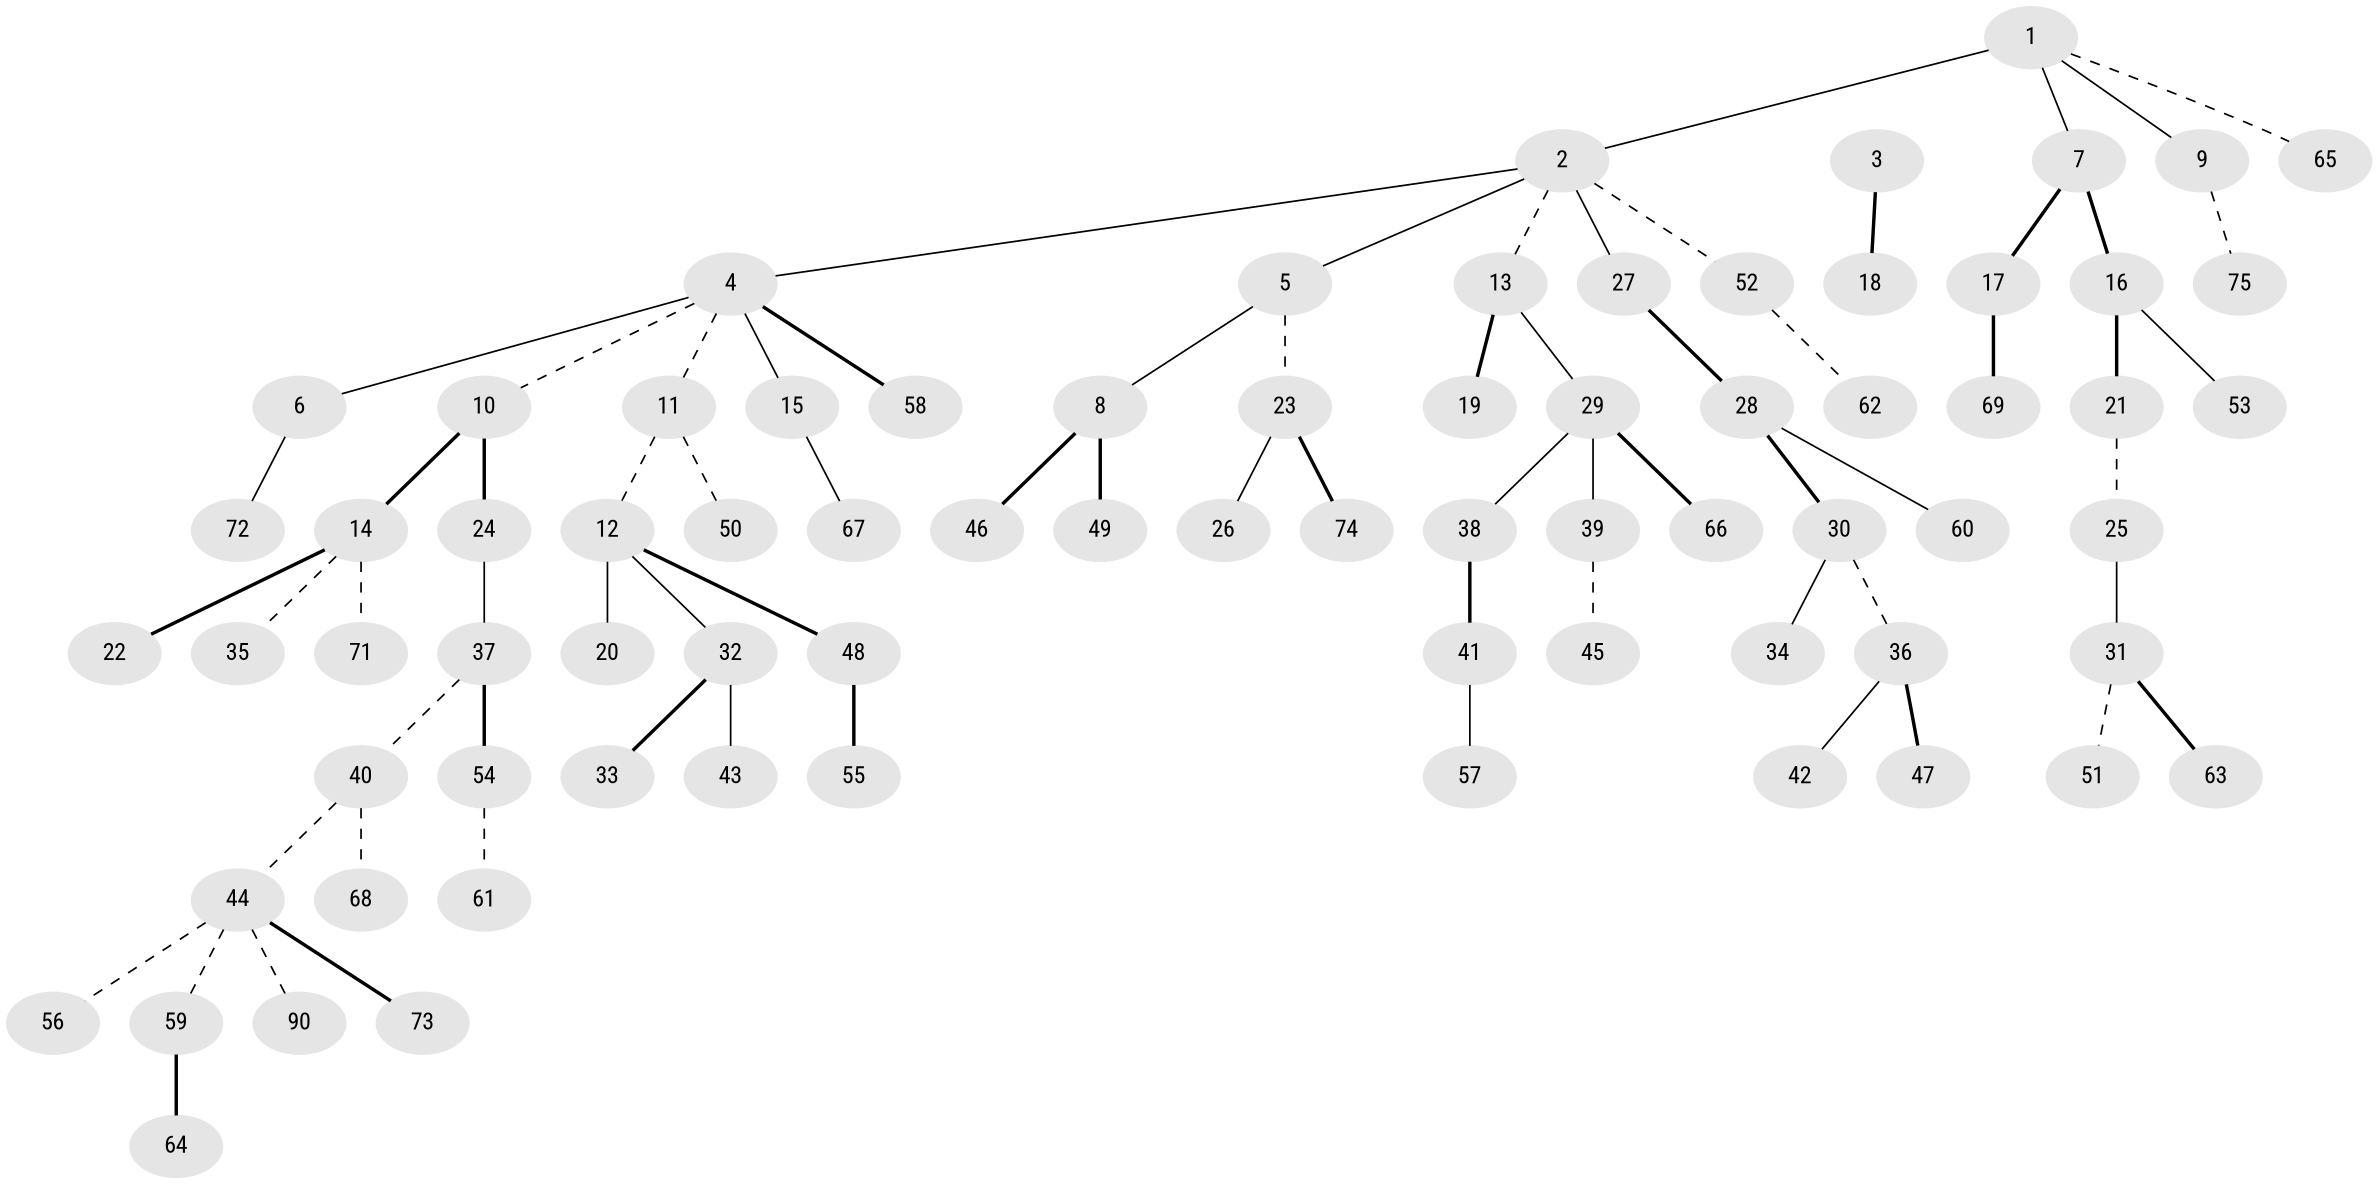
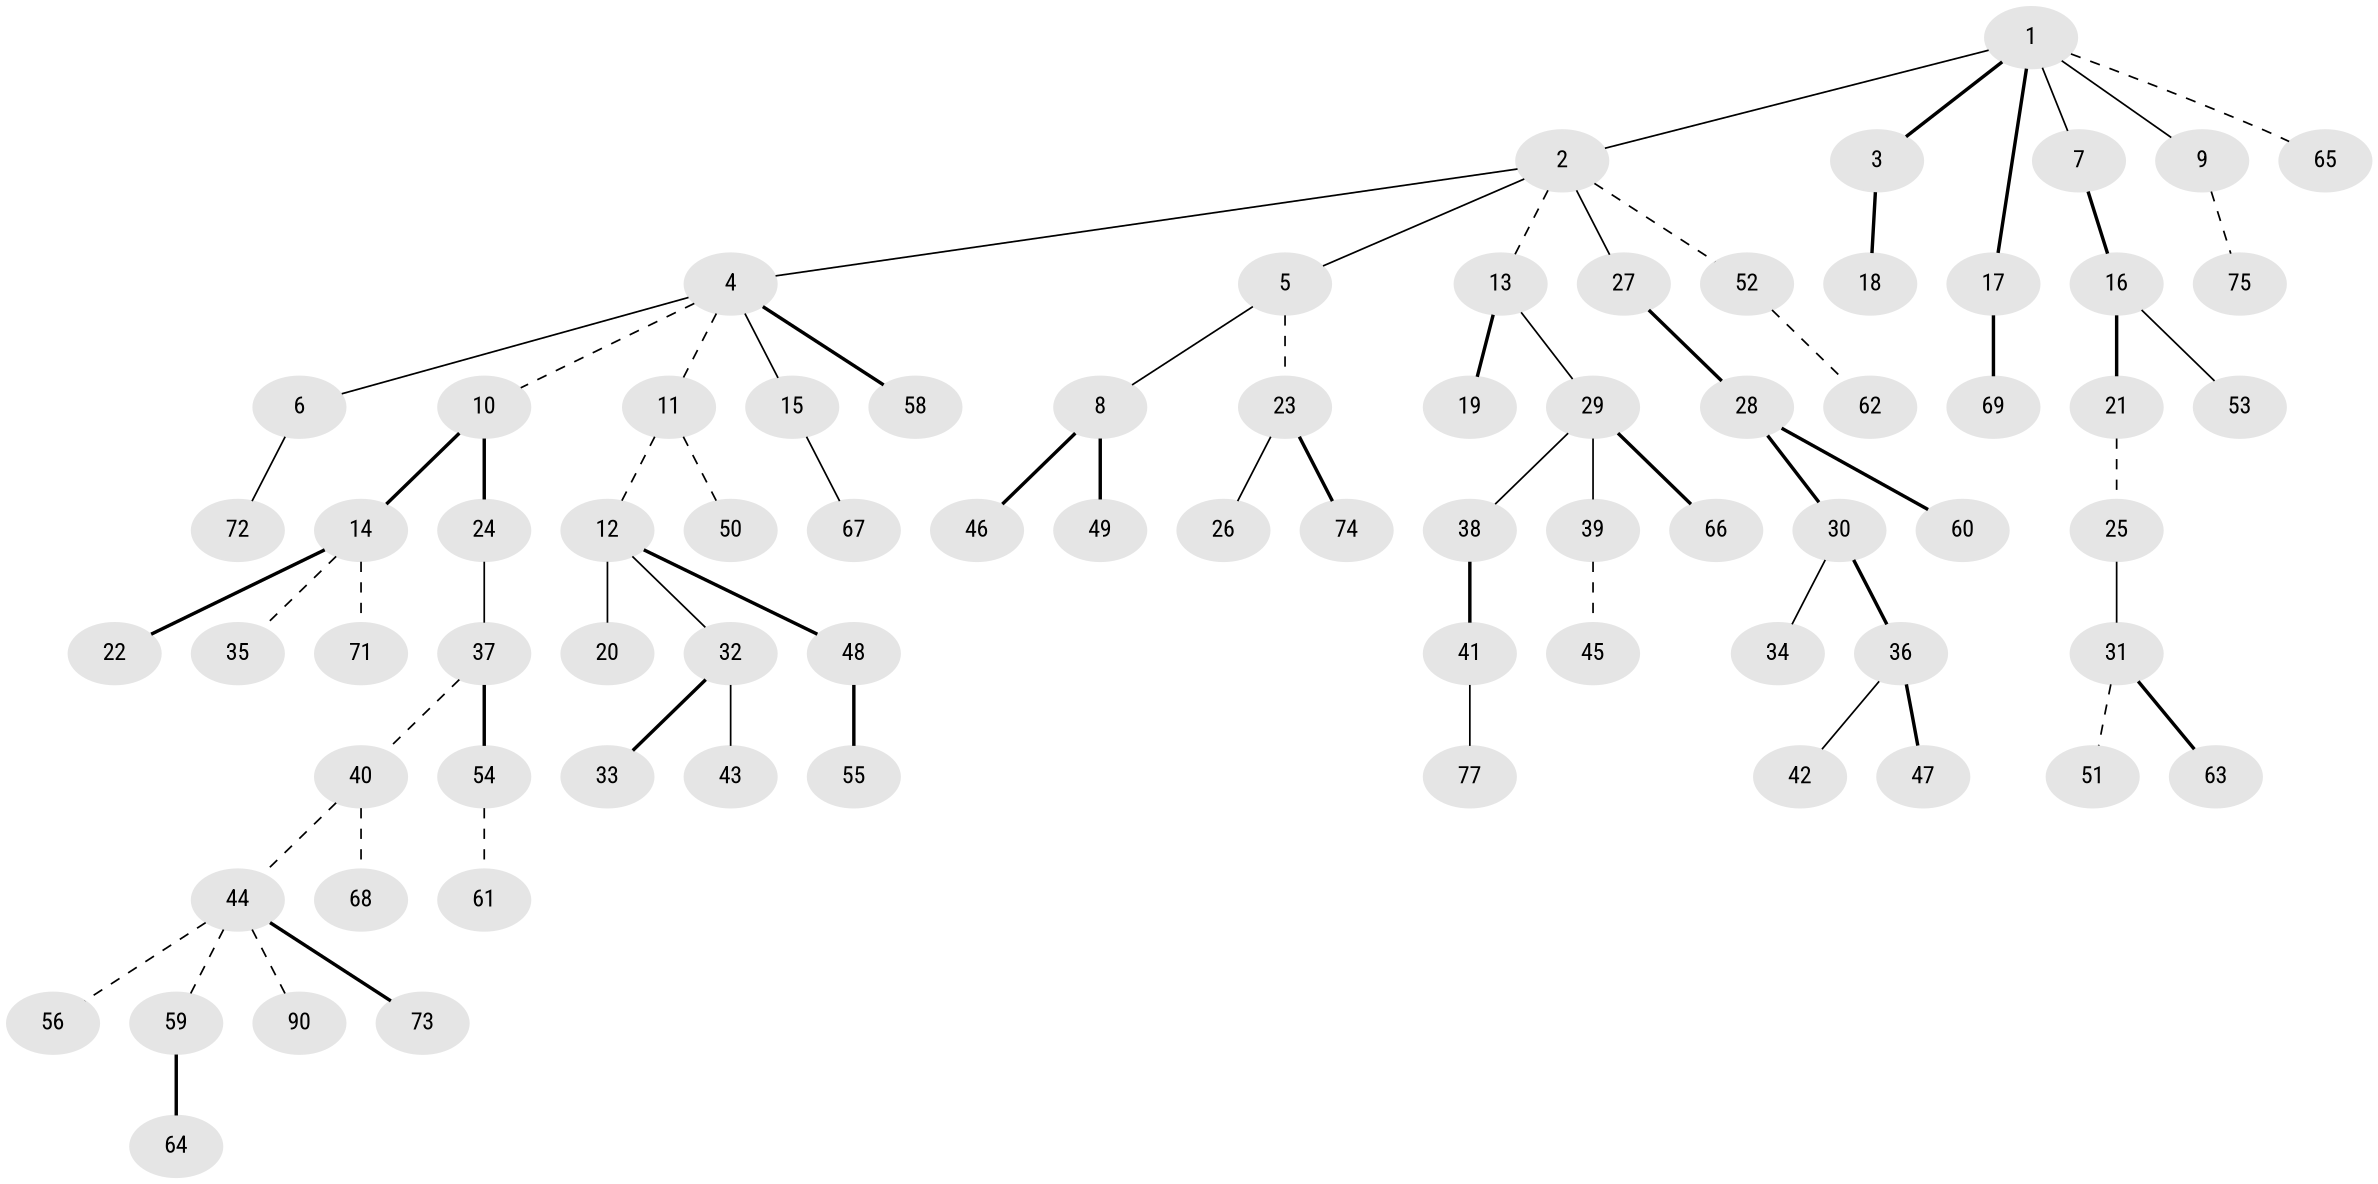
none -> (1954, 99)
(2036, 222) -> (2012, 161)
(1855, 469) -> (1855, 469)
(1870, 592) -> (1870, 592)
(1470, 777) -> (1470, 777)
